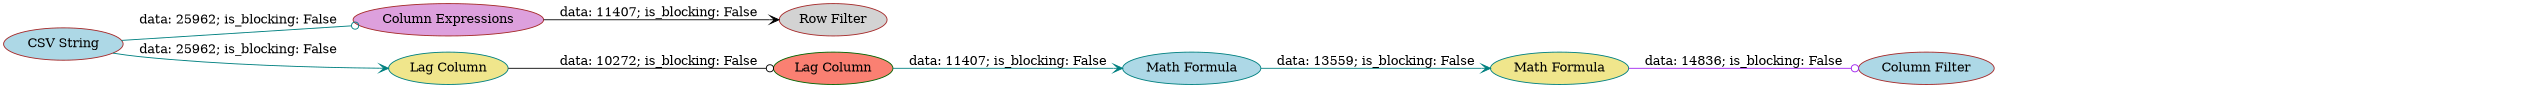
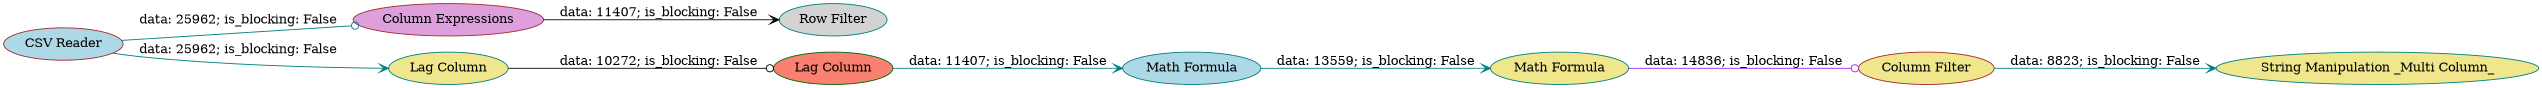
(833, 20) -> (833, 20)
(63, 44) -> (63, 44)
(1926, 68) -> (1926, 68)
none -> (2377, 68)
